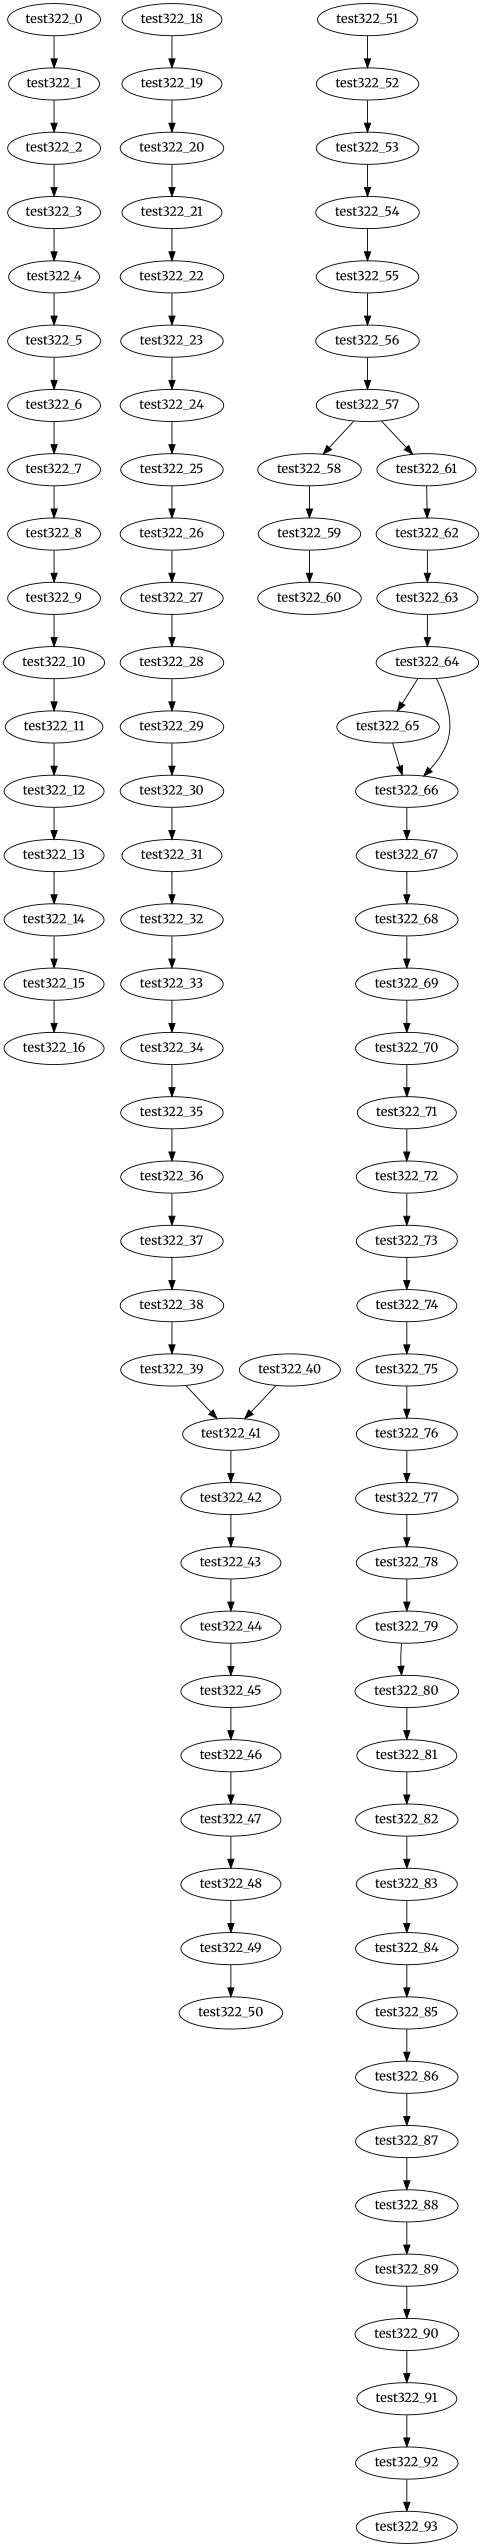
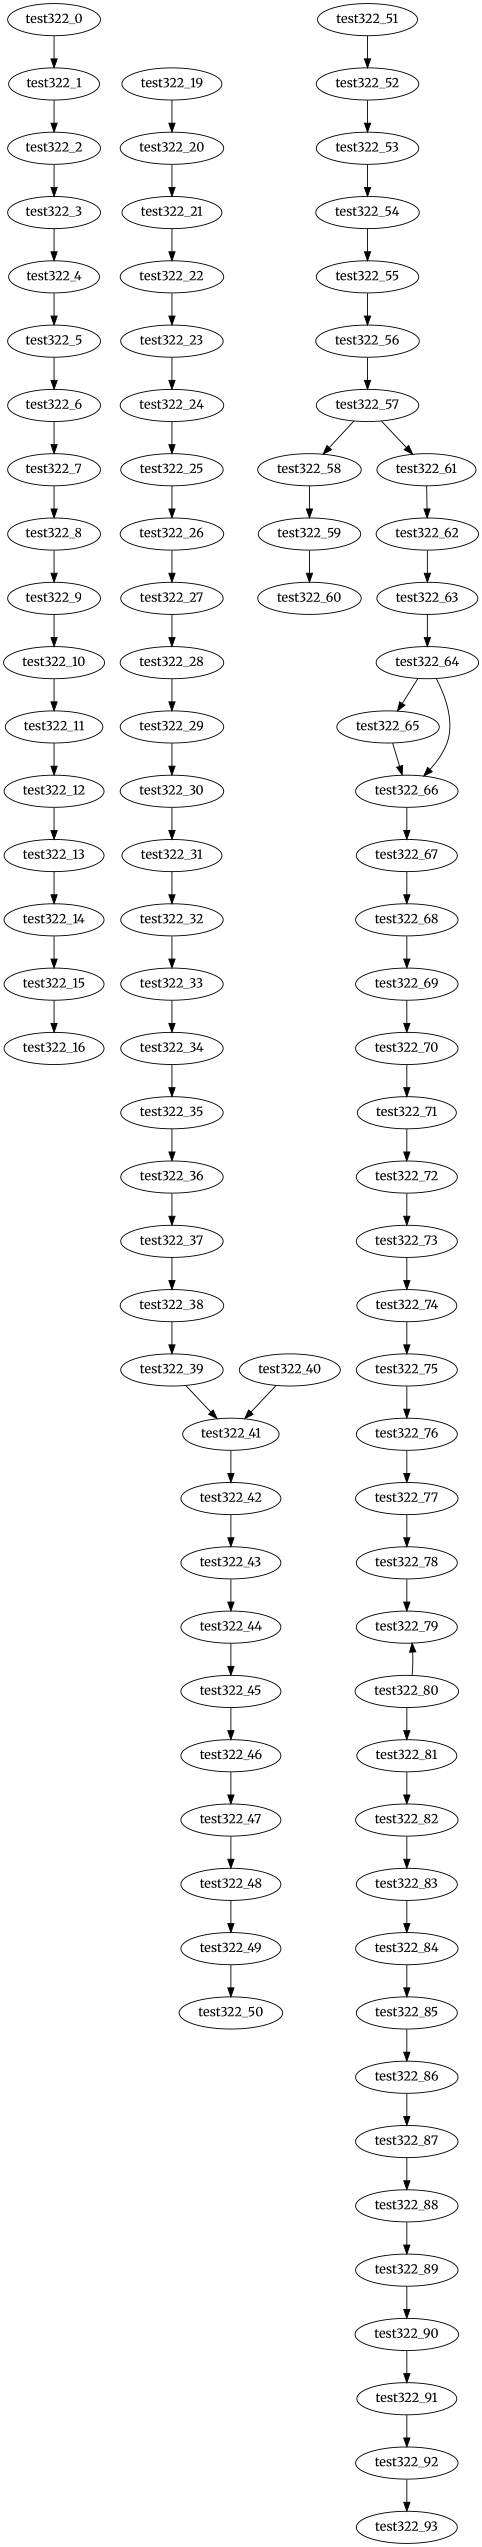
(172, 20) -> none
(401, 1655) -> (413, 1664)
